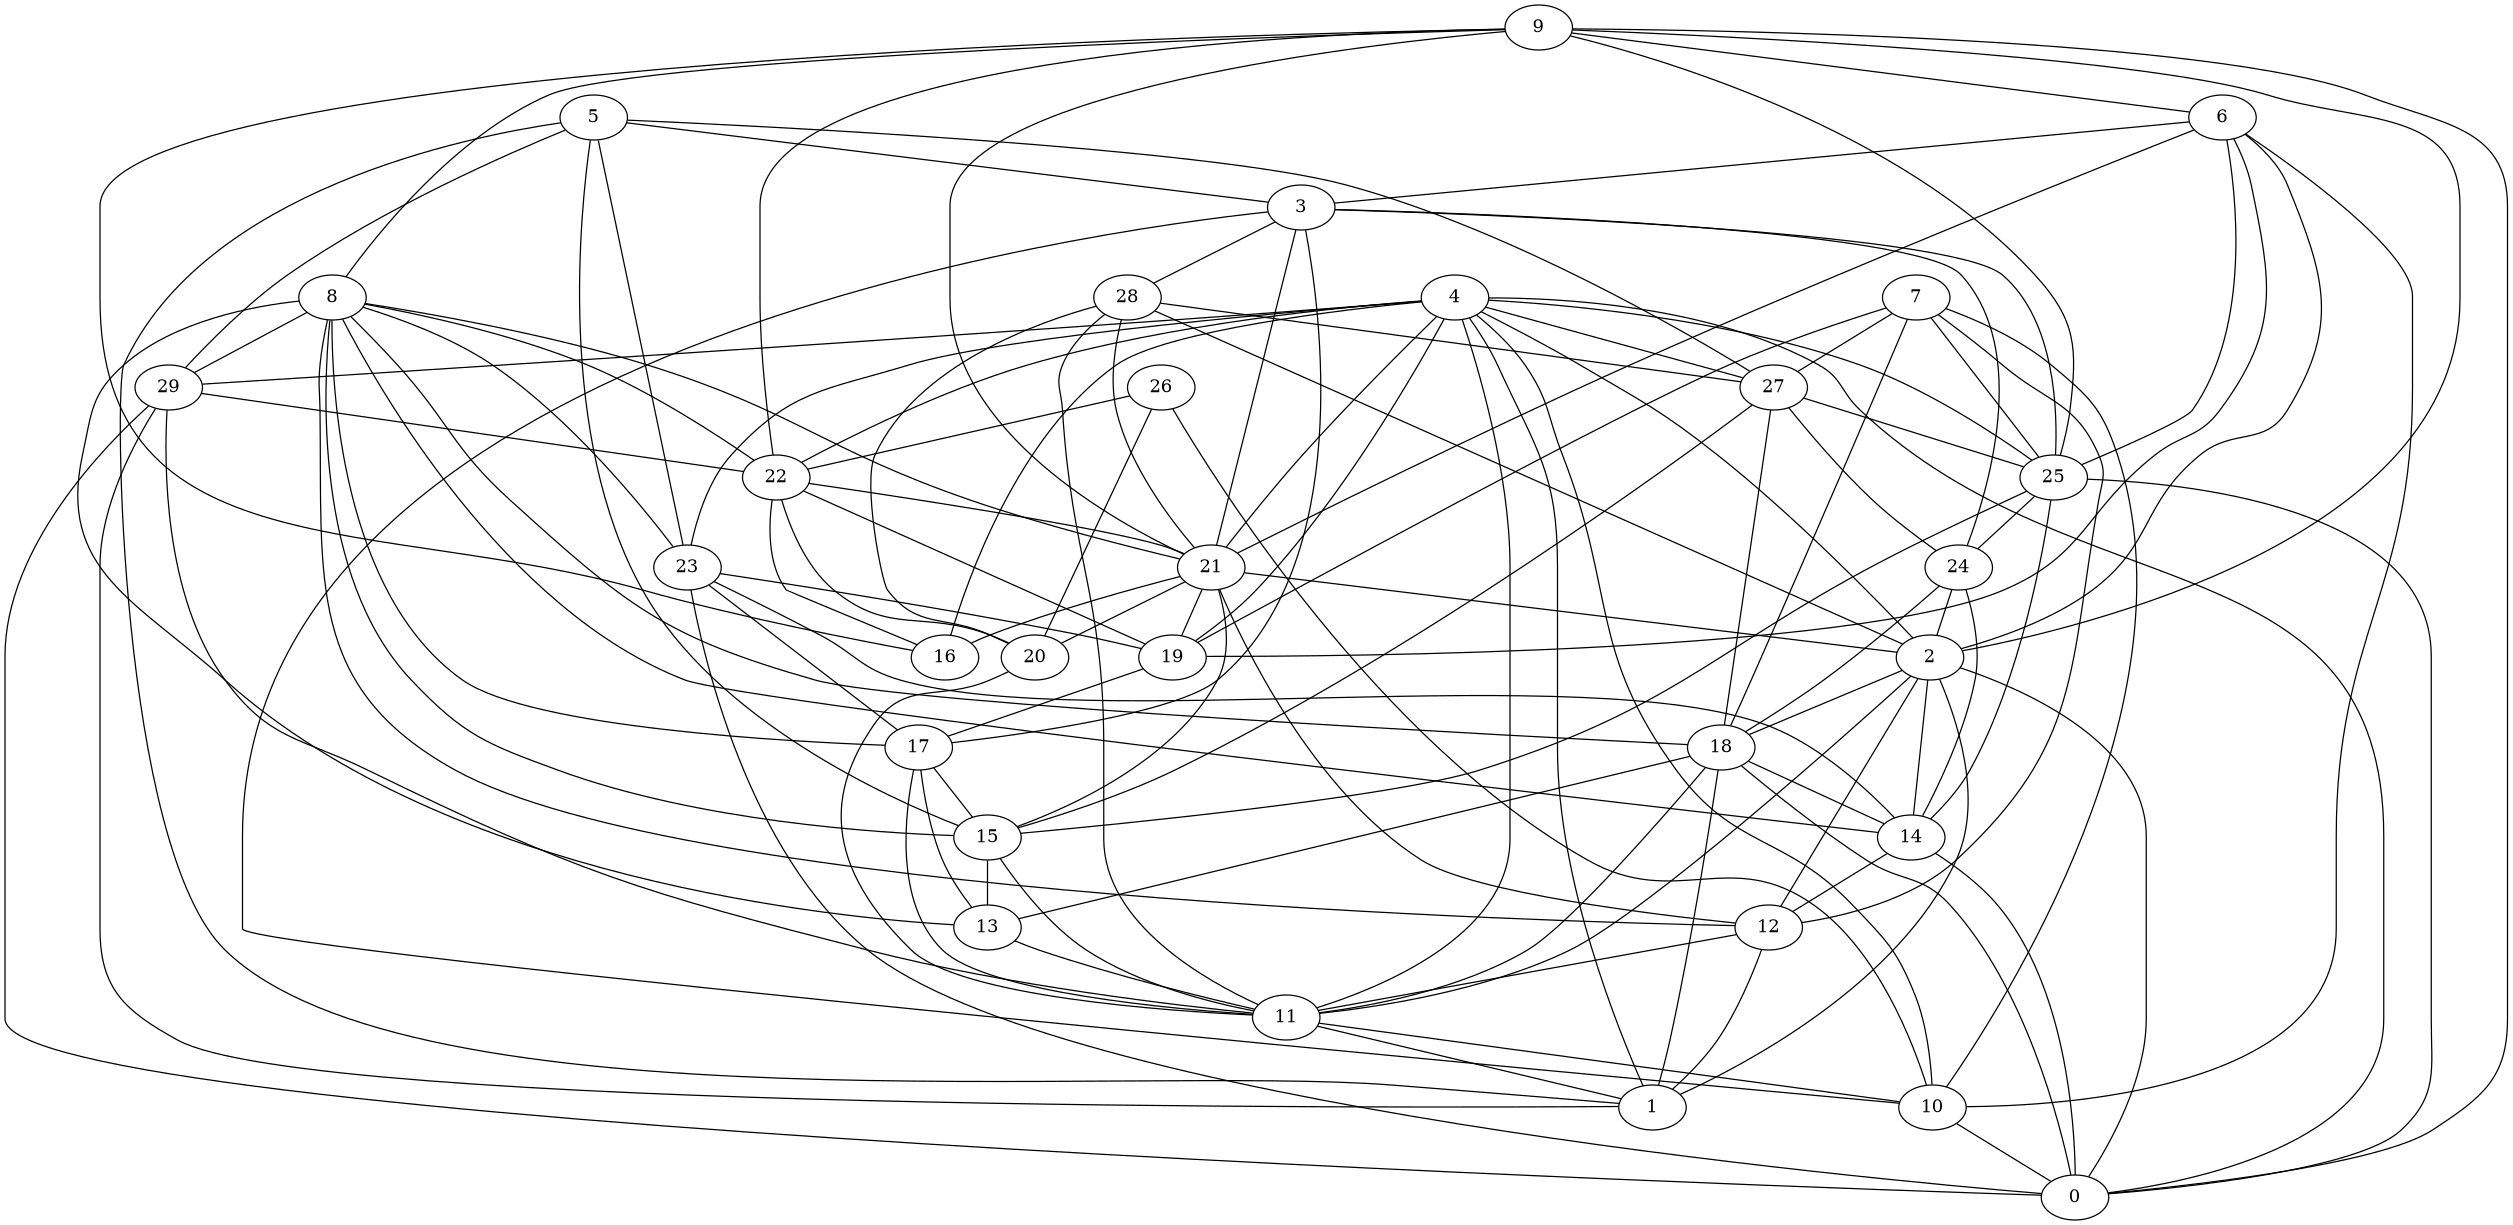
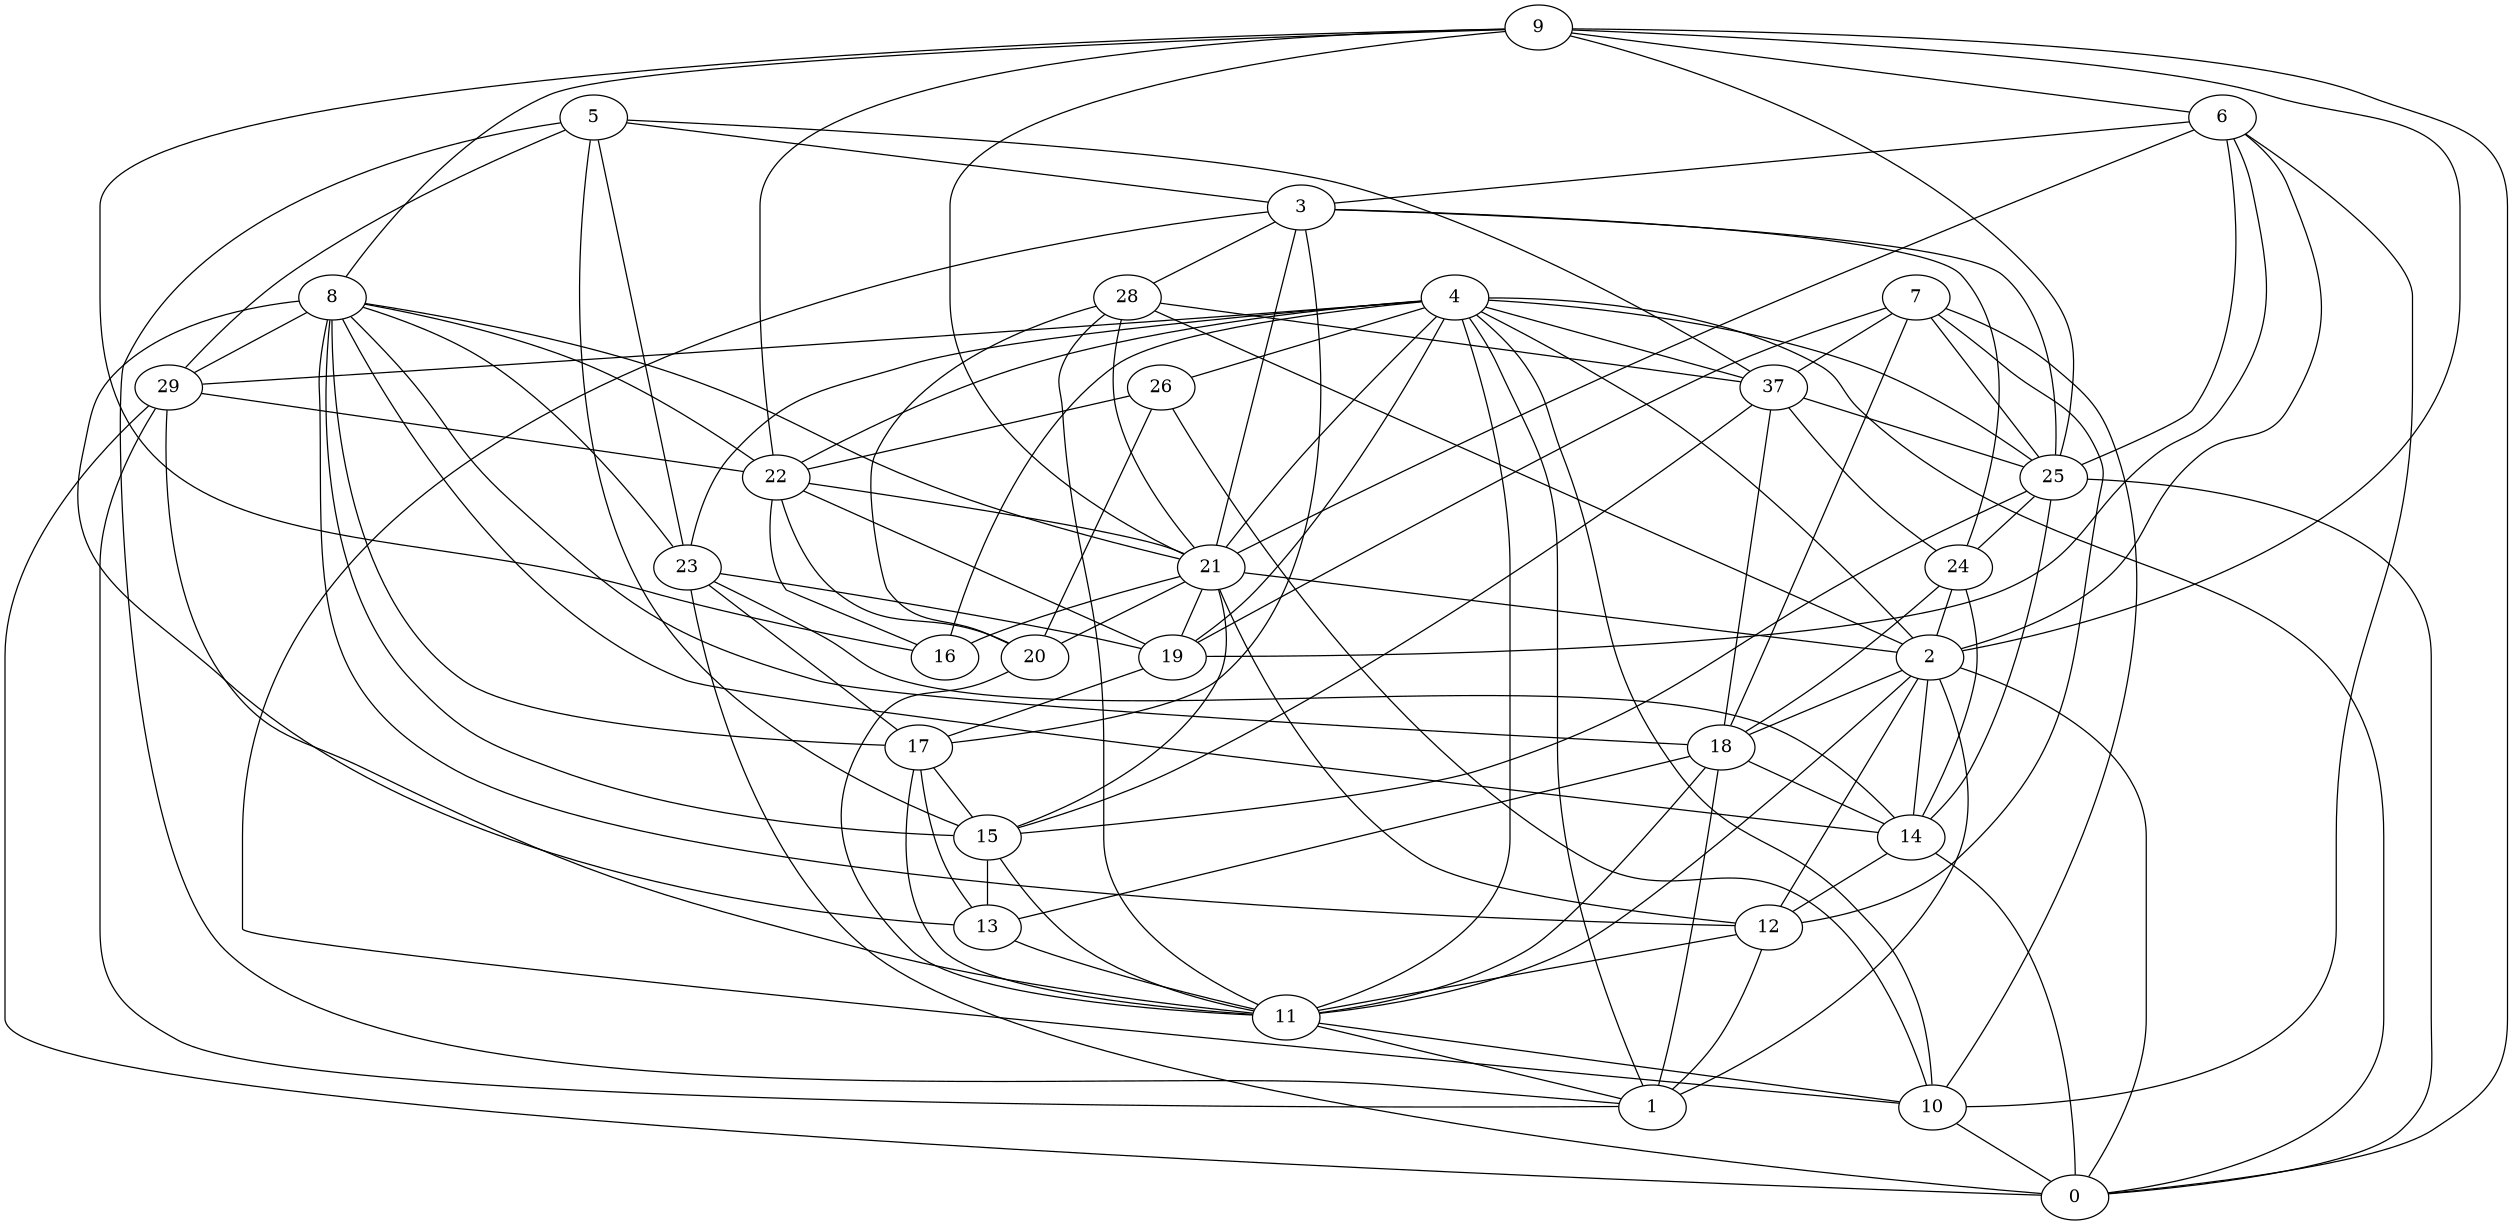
none -> (1308, 343)
(1774, 388) -> (1774, 388)
(1965, 923) -> none
